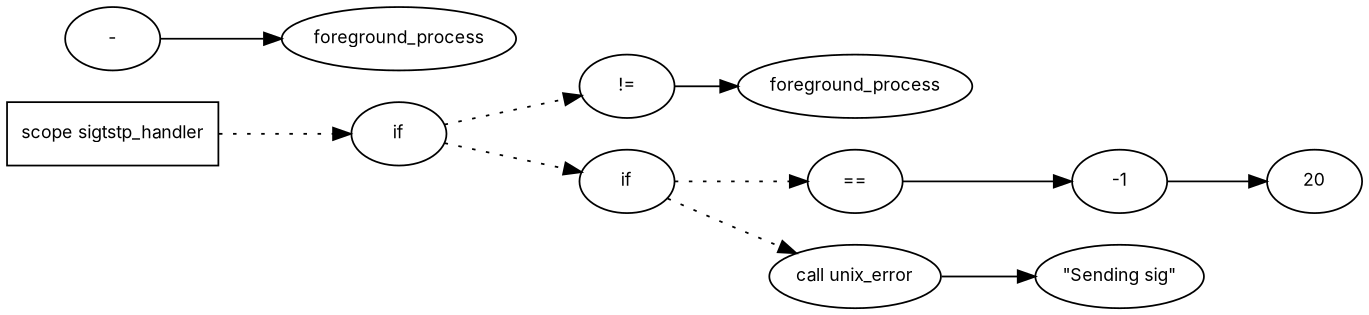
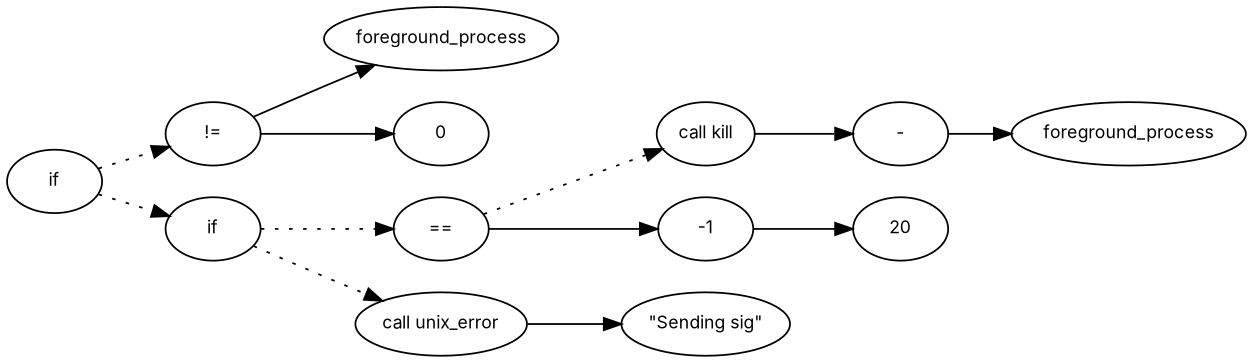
(113, 134) -> none
none -> (441, 134)
none -> (706, 134)
